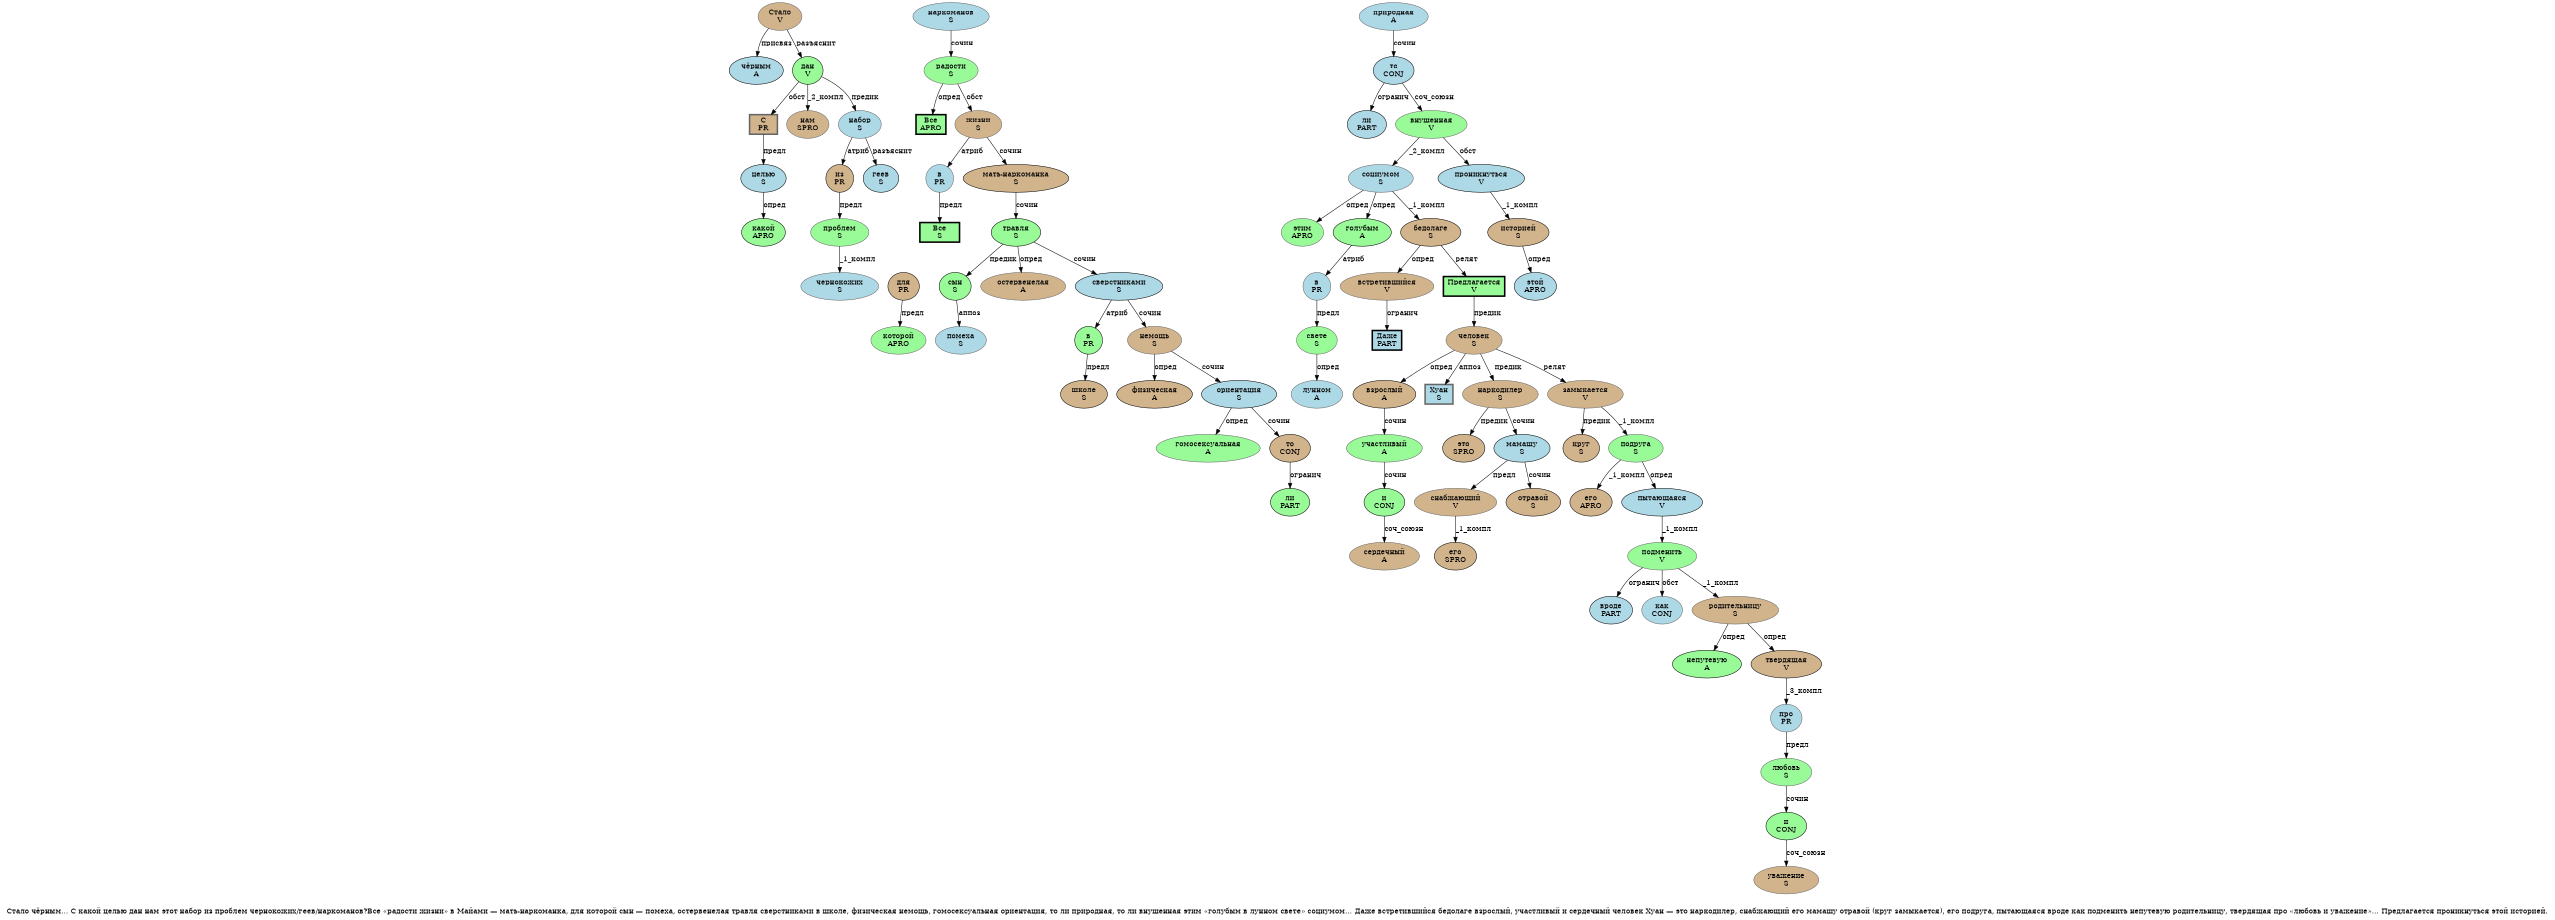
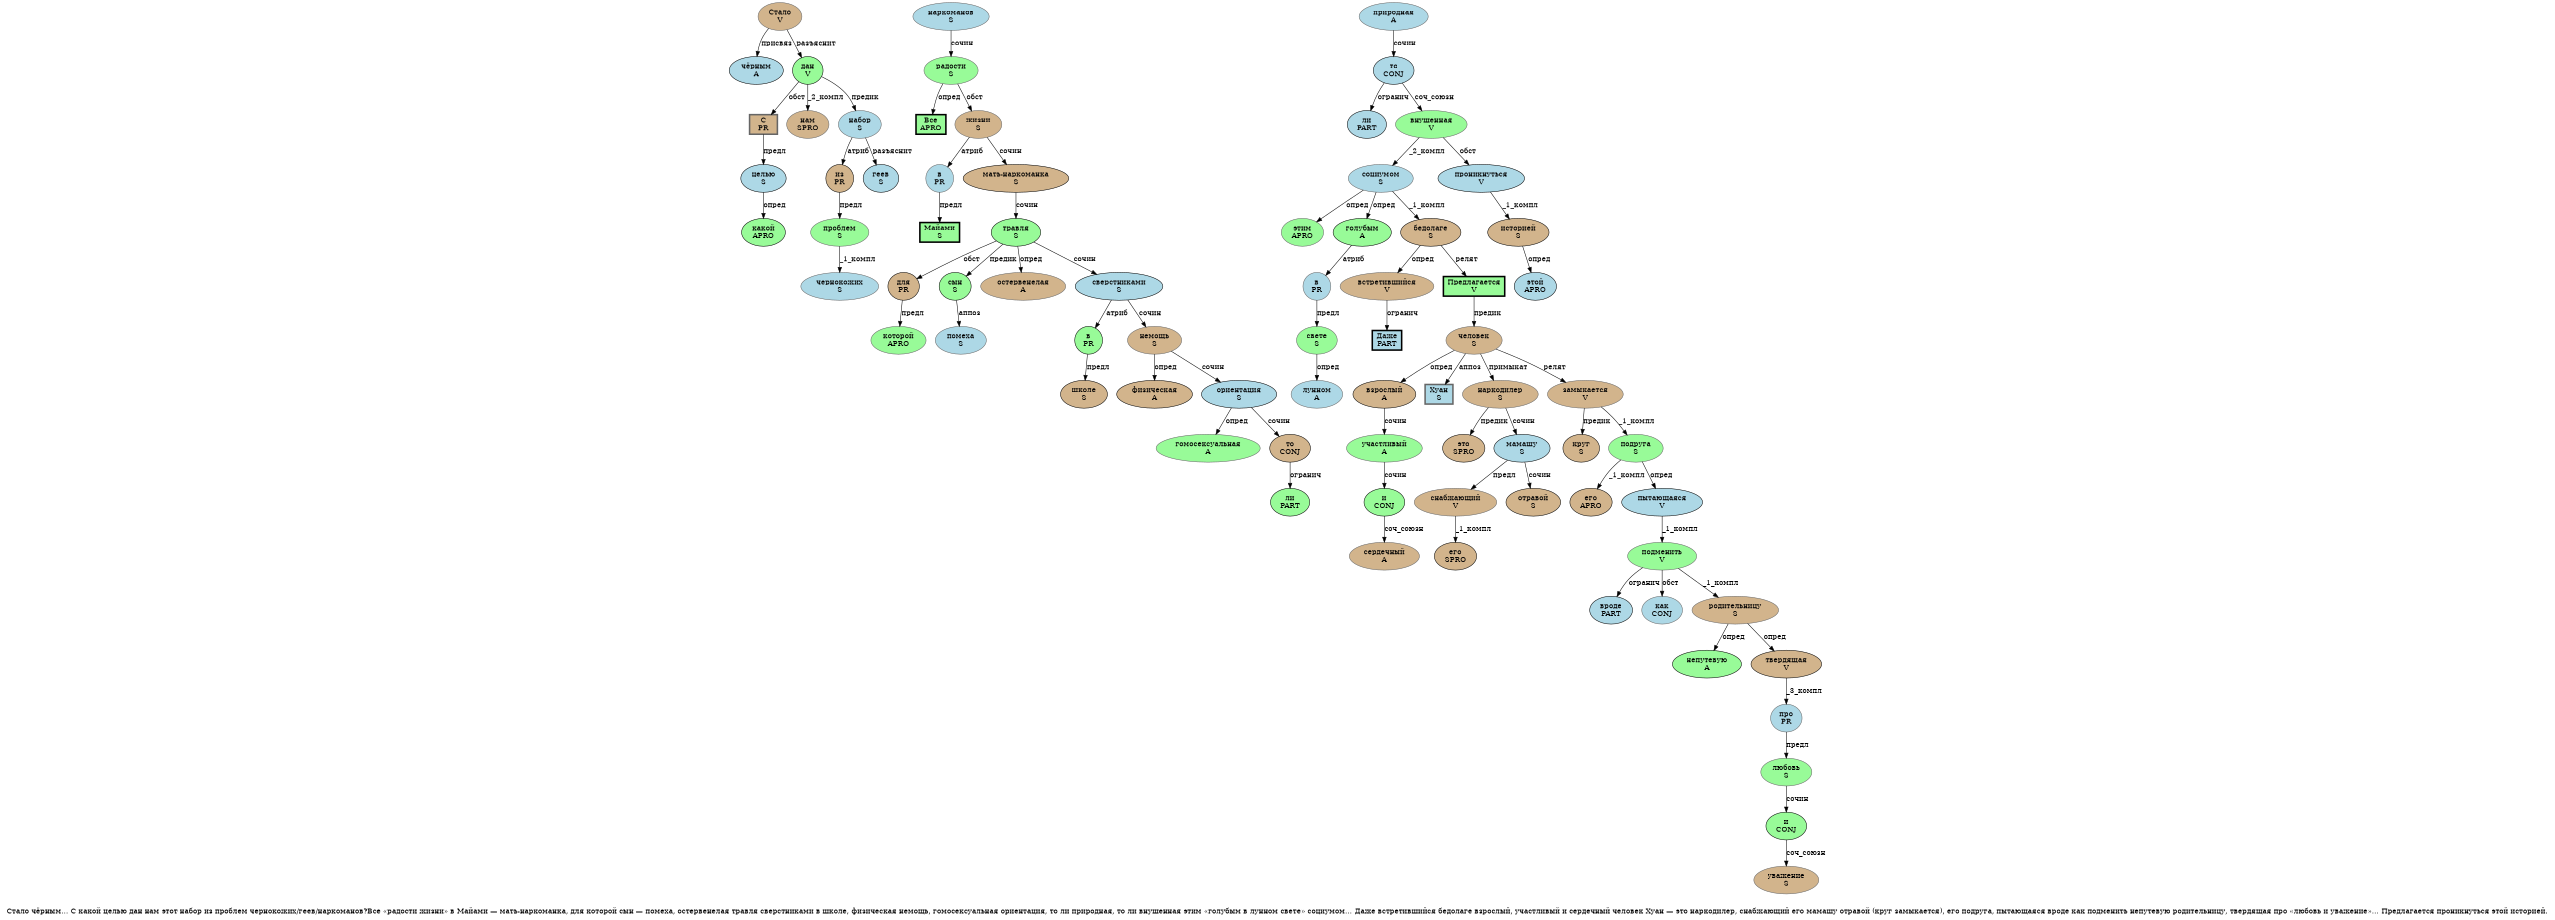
(940, 232) -> (940, 232)
none -> (958, 258)
(1508, 367) -> (1508, 367)
